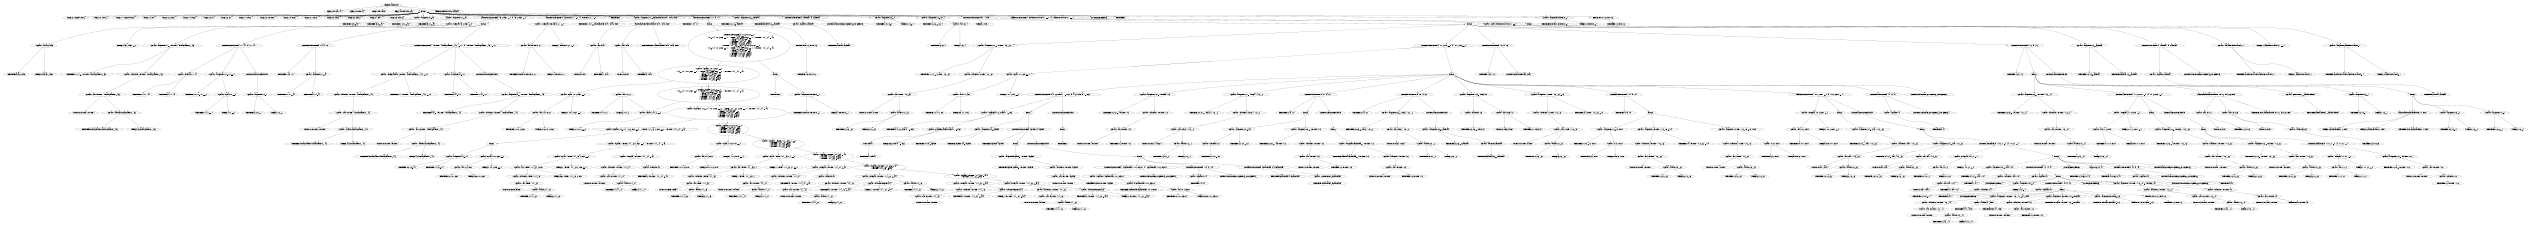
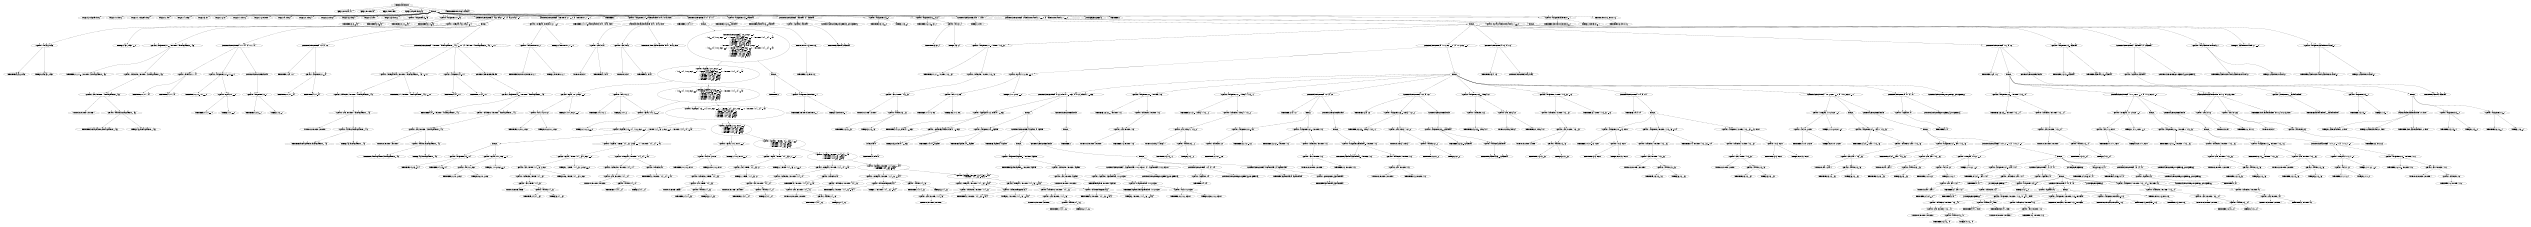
(169, 18) -> none
